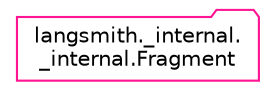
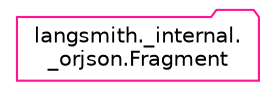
(138, 49) -> (138, 49)
